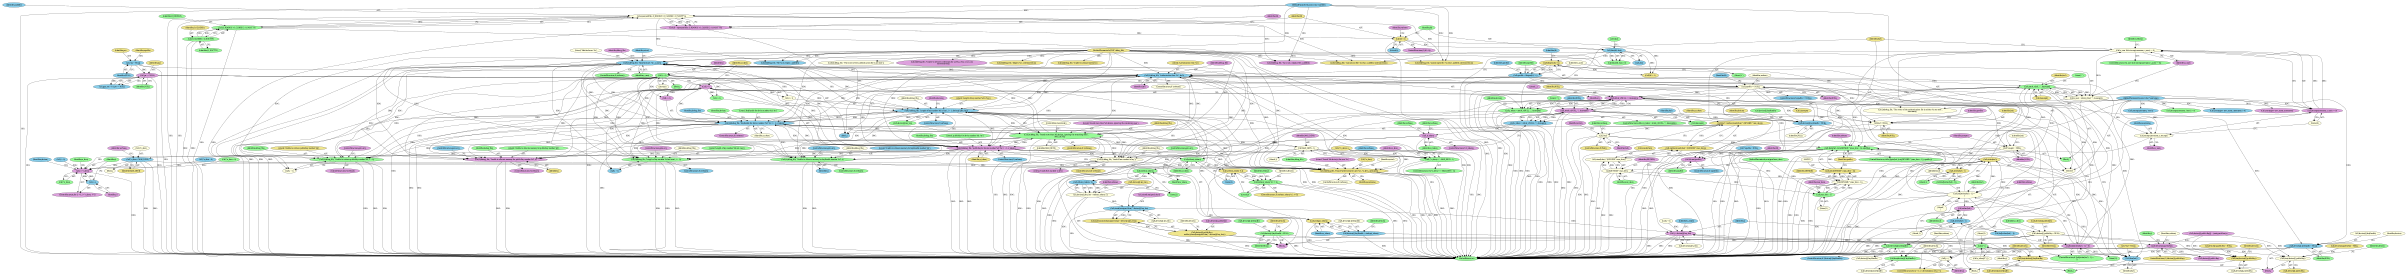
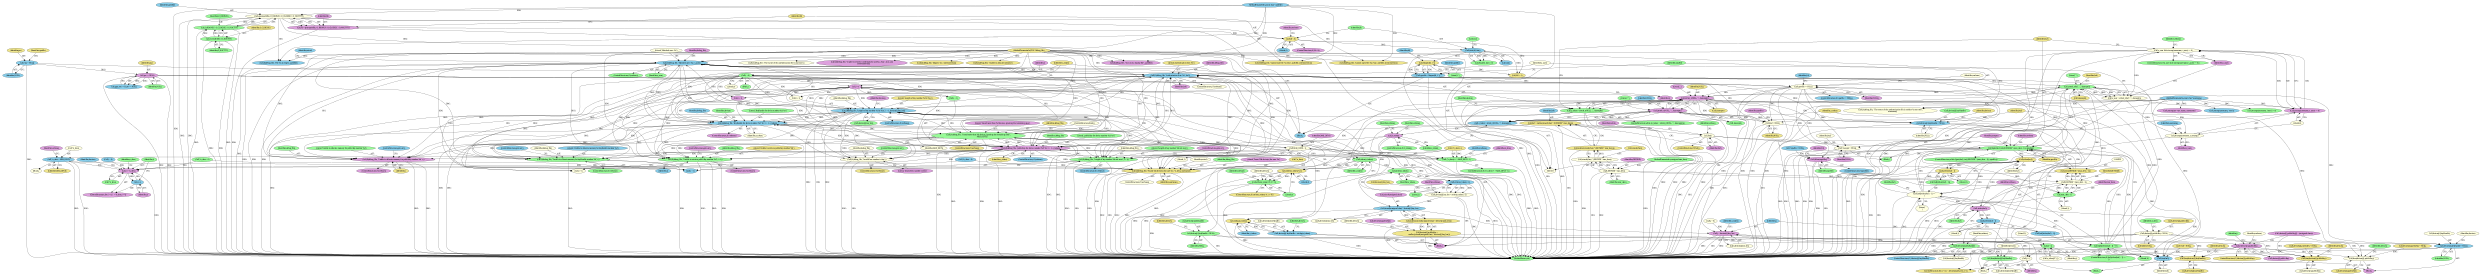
(2228, 111) -> none
(1461, 148) -> (1399, 148)
(2078, 246) -> (2106, 246)
